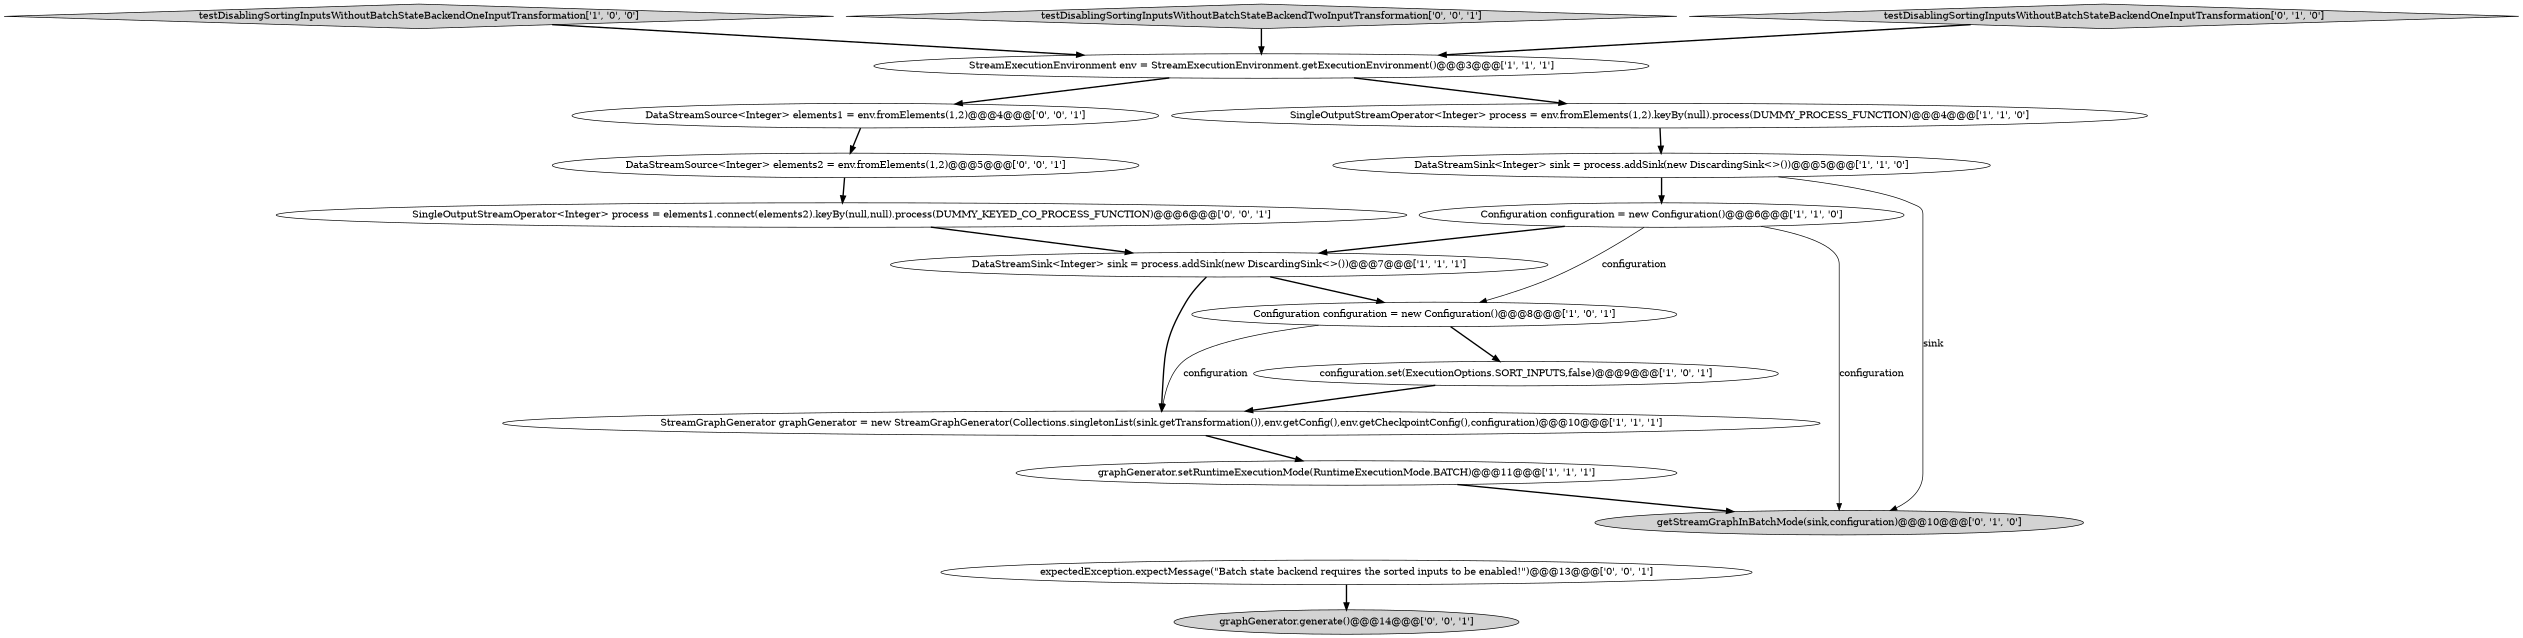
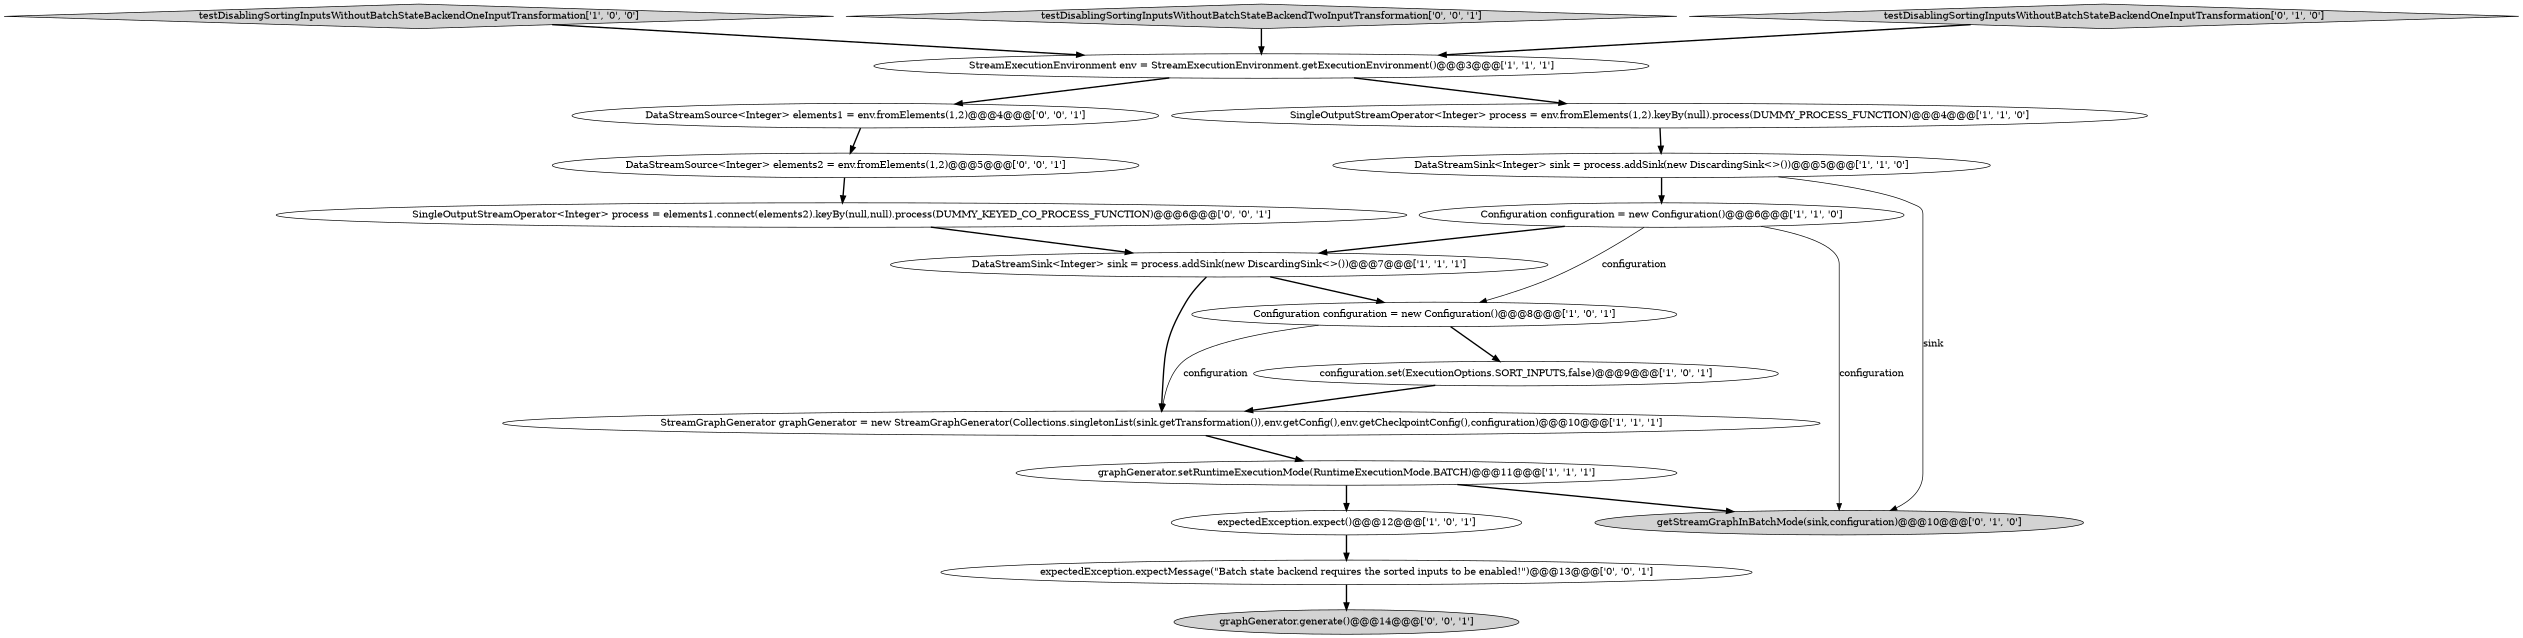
none -> (1346, 523)
